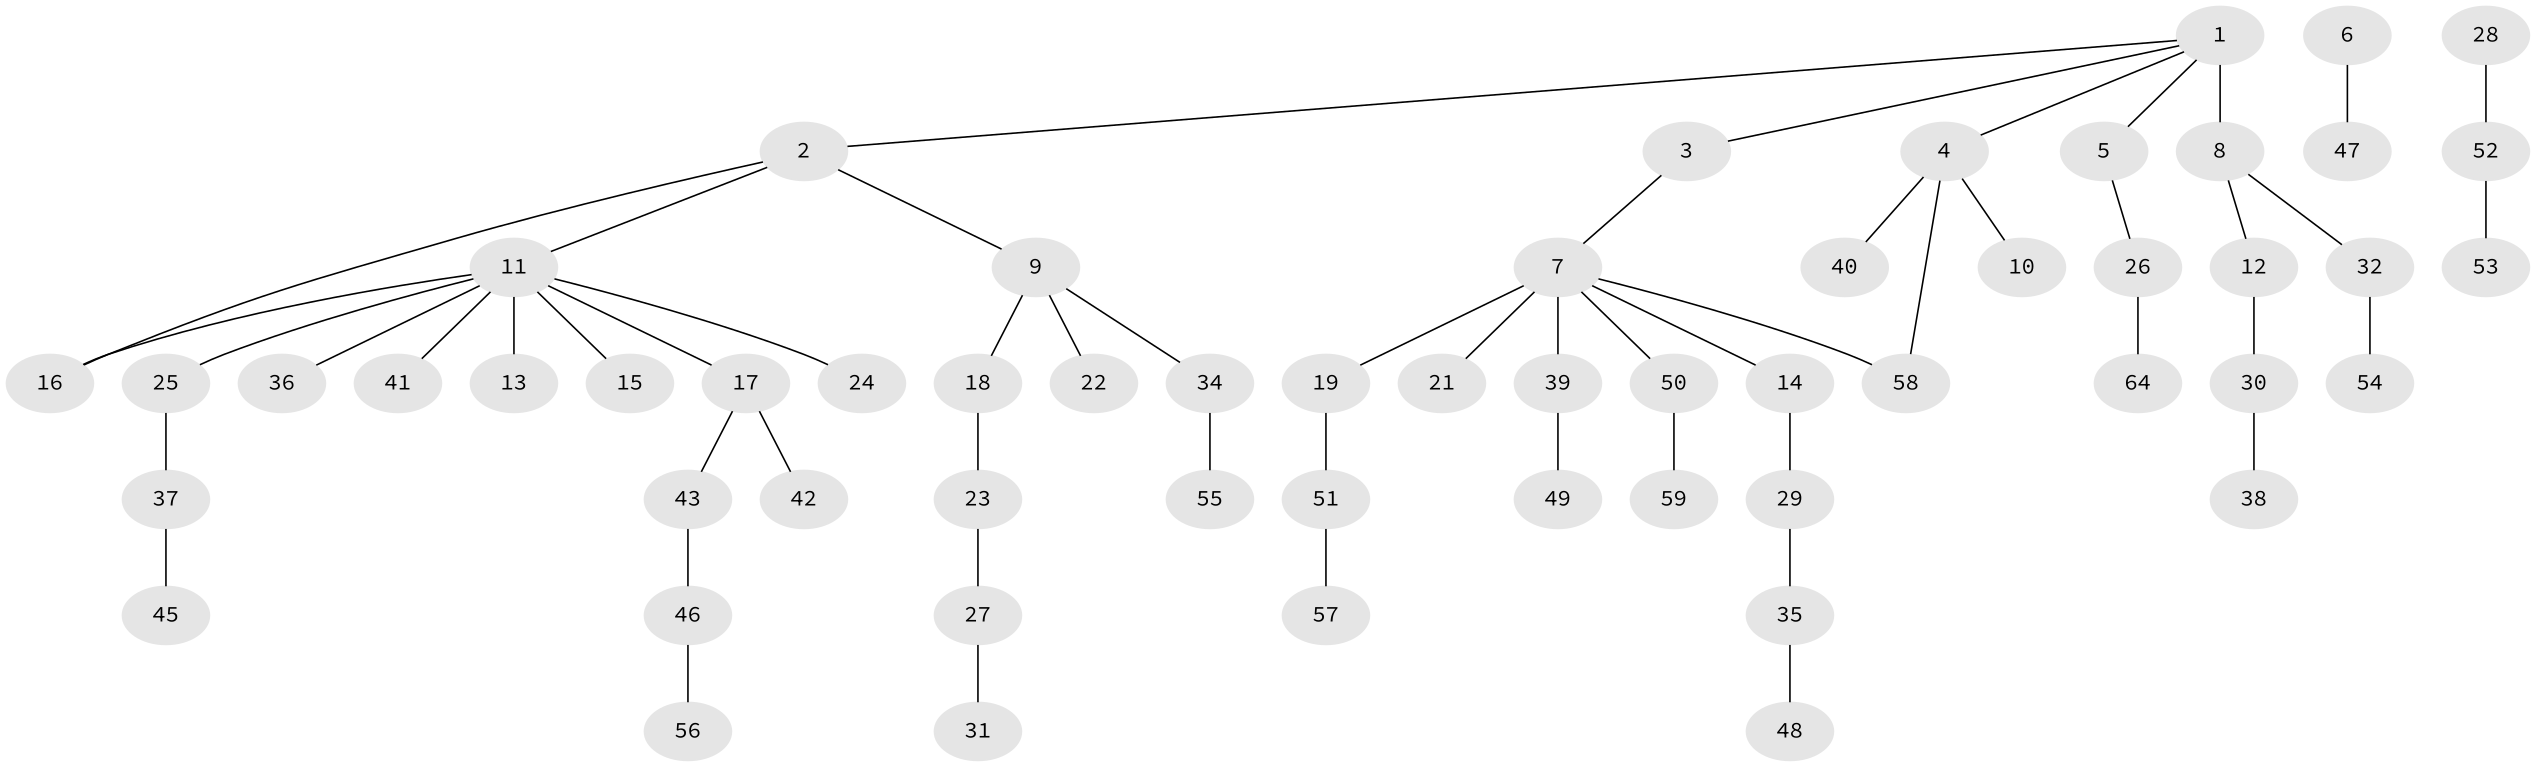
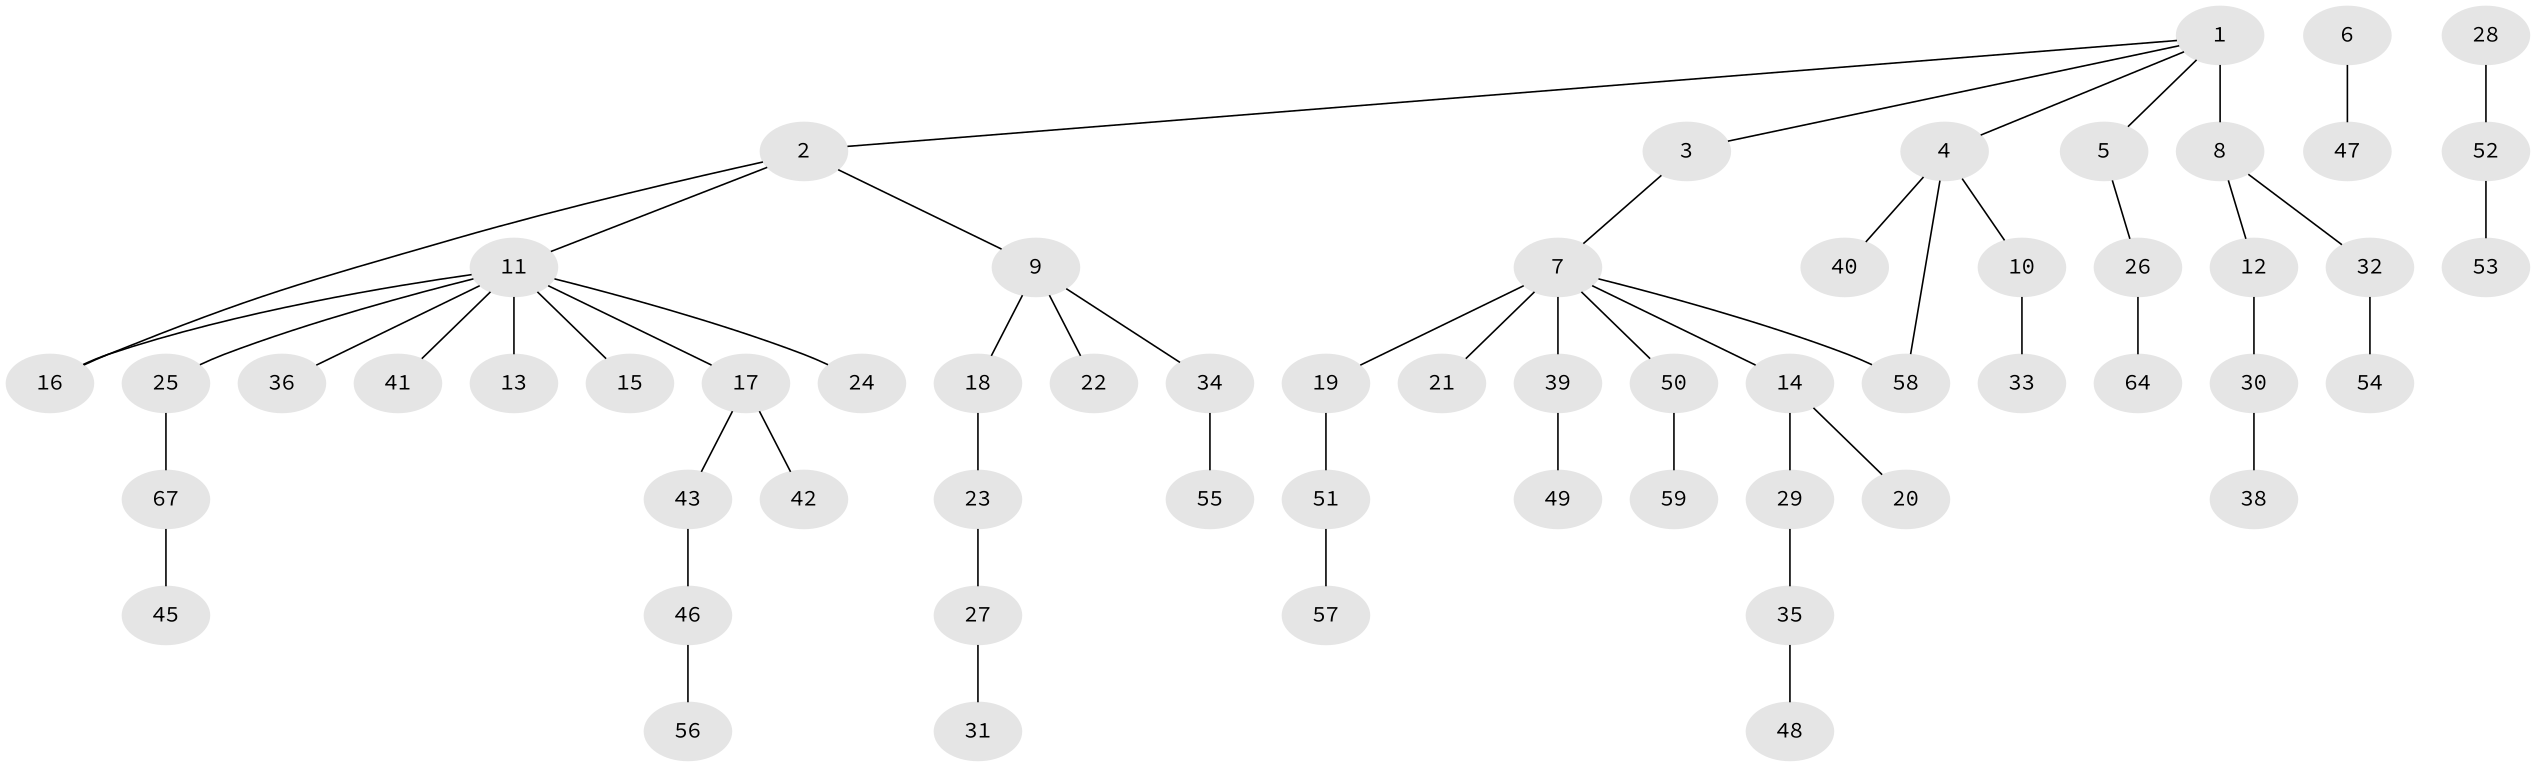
none -> (2022, 383)
(166, 499) -> (166, 499)
none -> (1906, 499)
